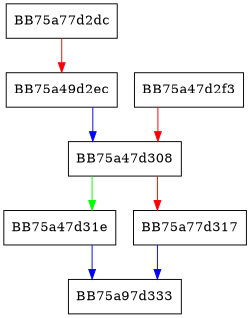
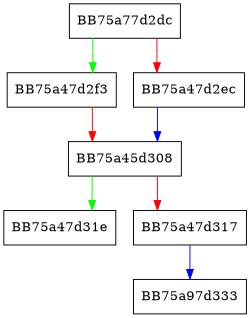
none -> (93, 51)
(62, 90) -> (189, 90)
(125, 159) -> (125, 159)
(190, 228) -> (190, 228)
(92, 257) -> none
